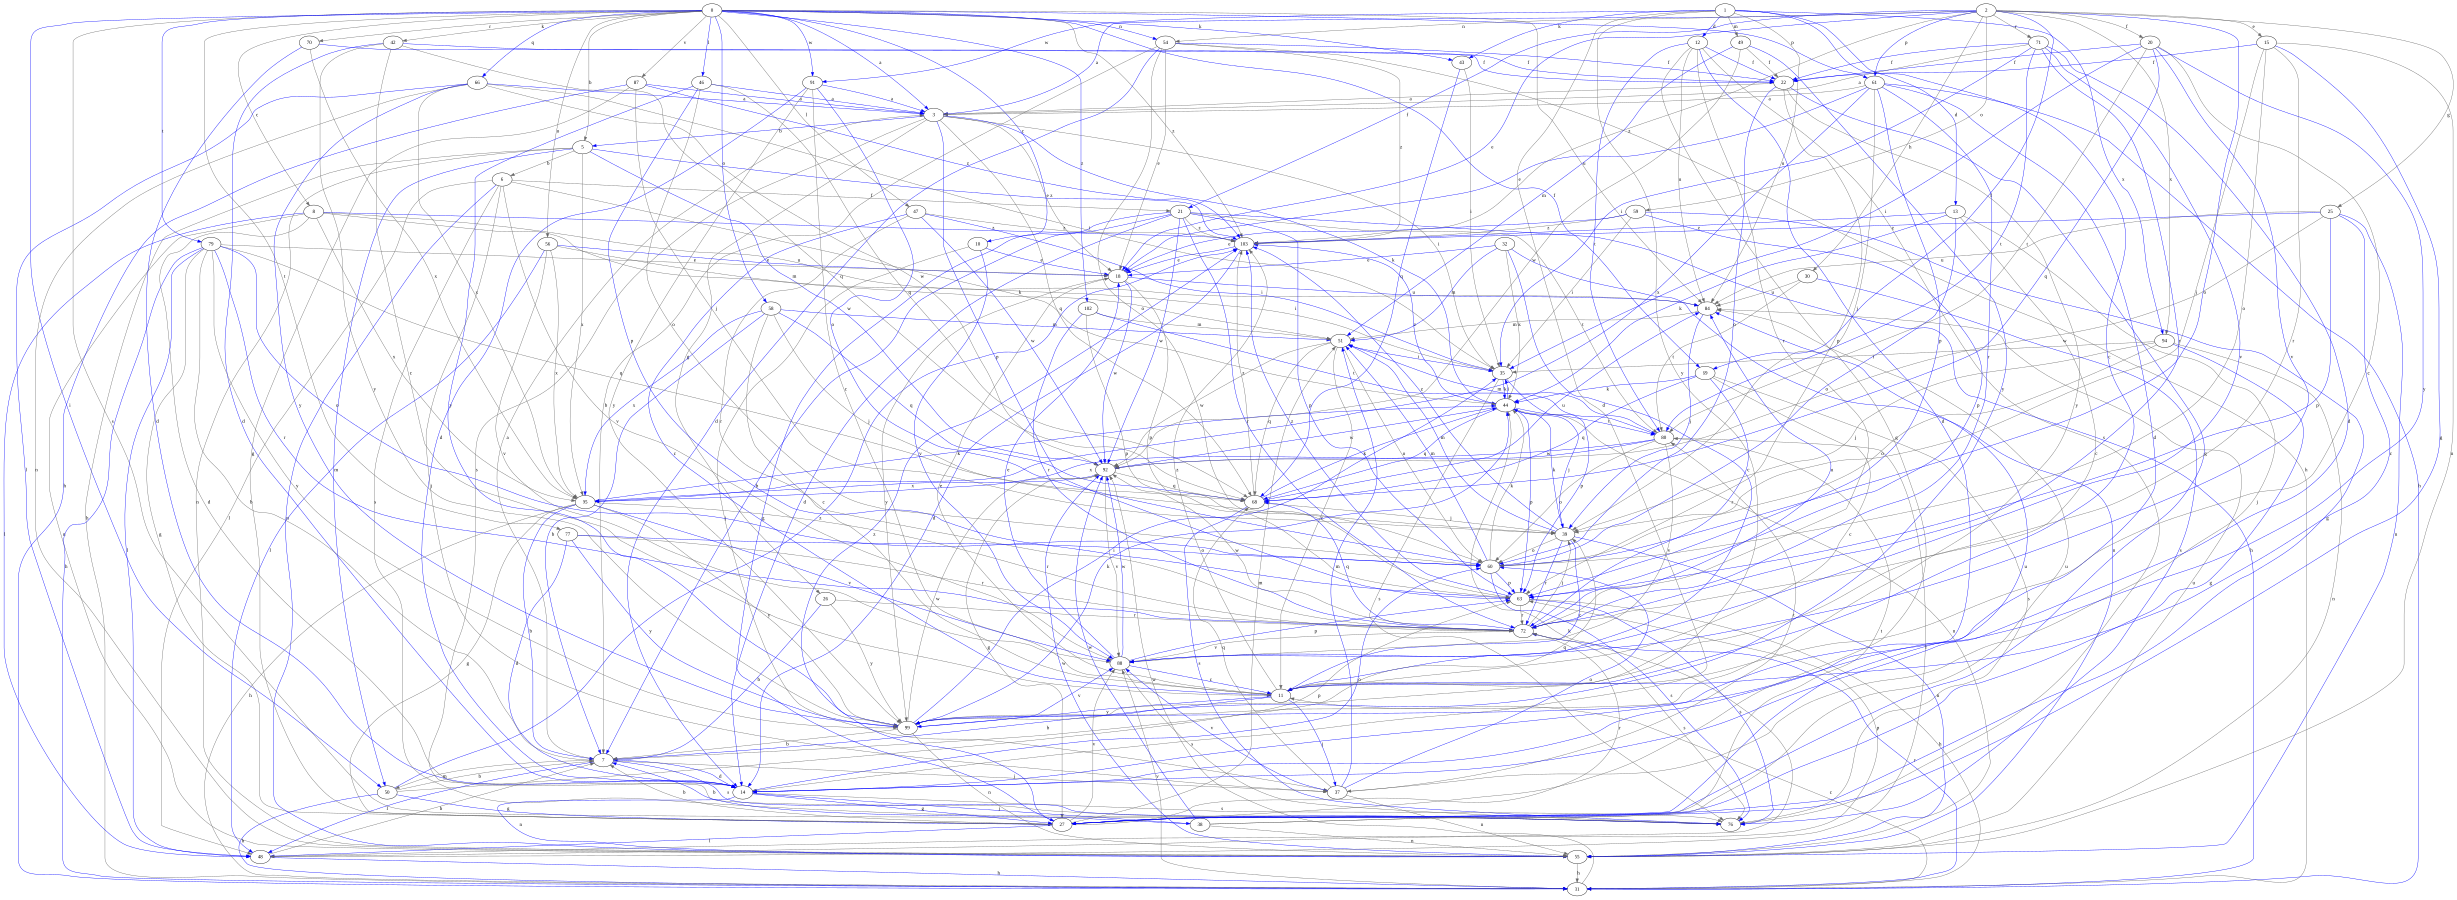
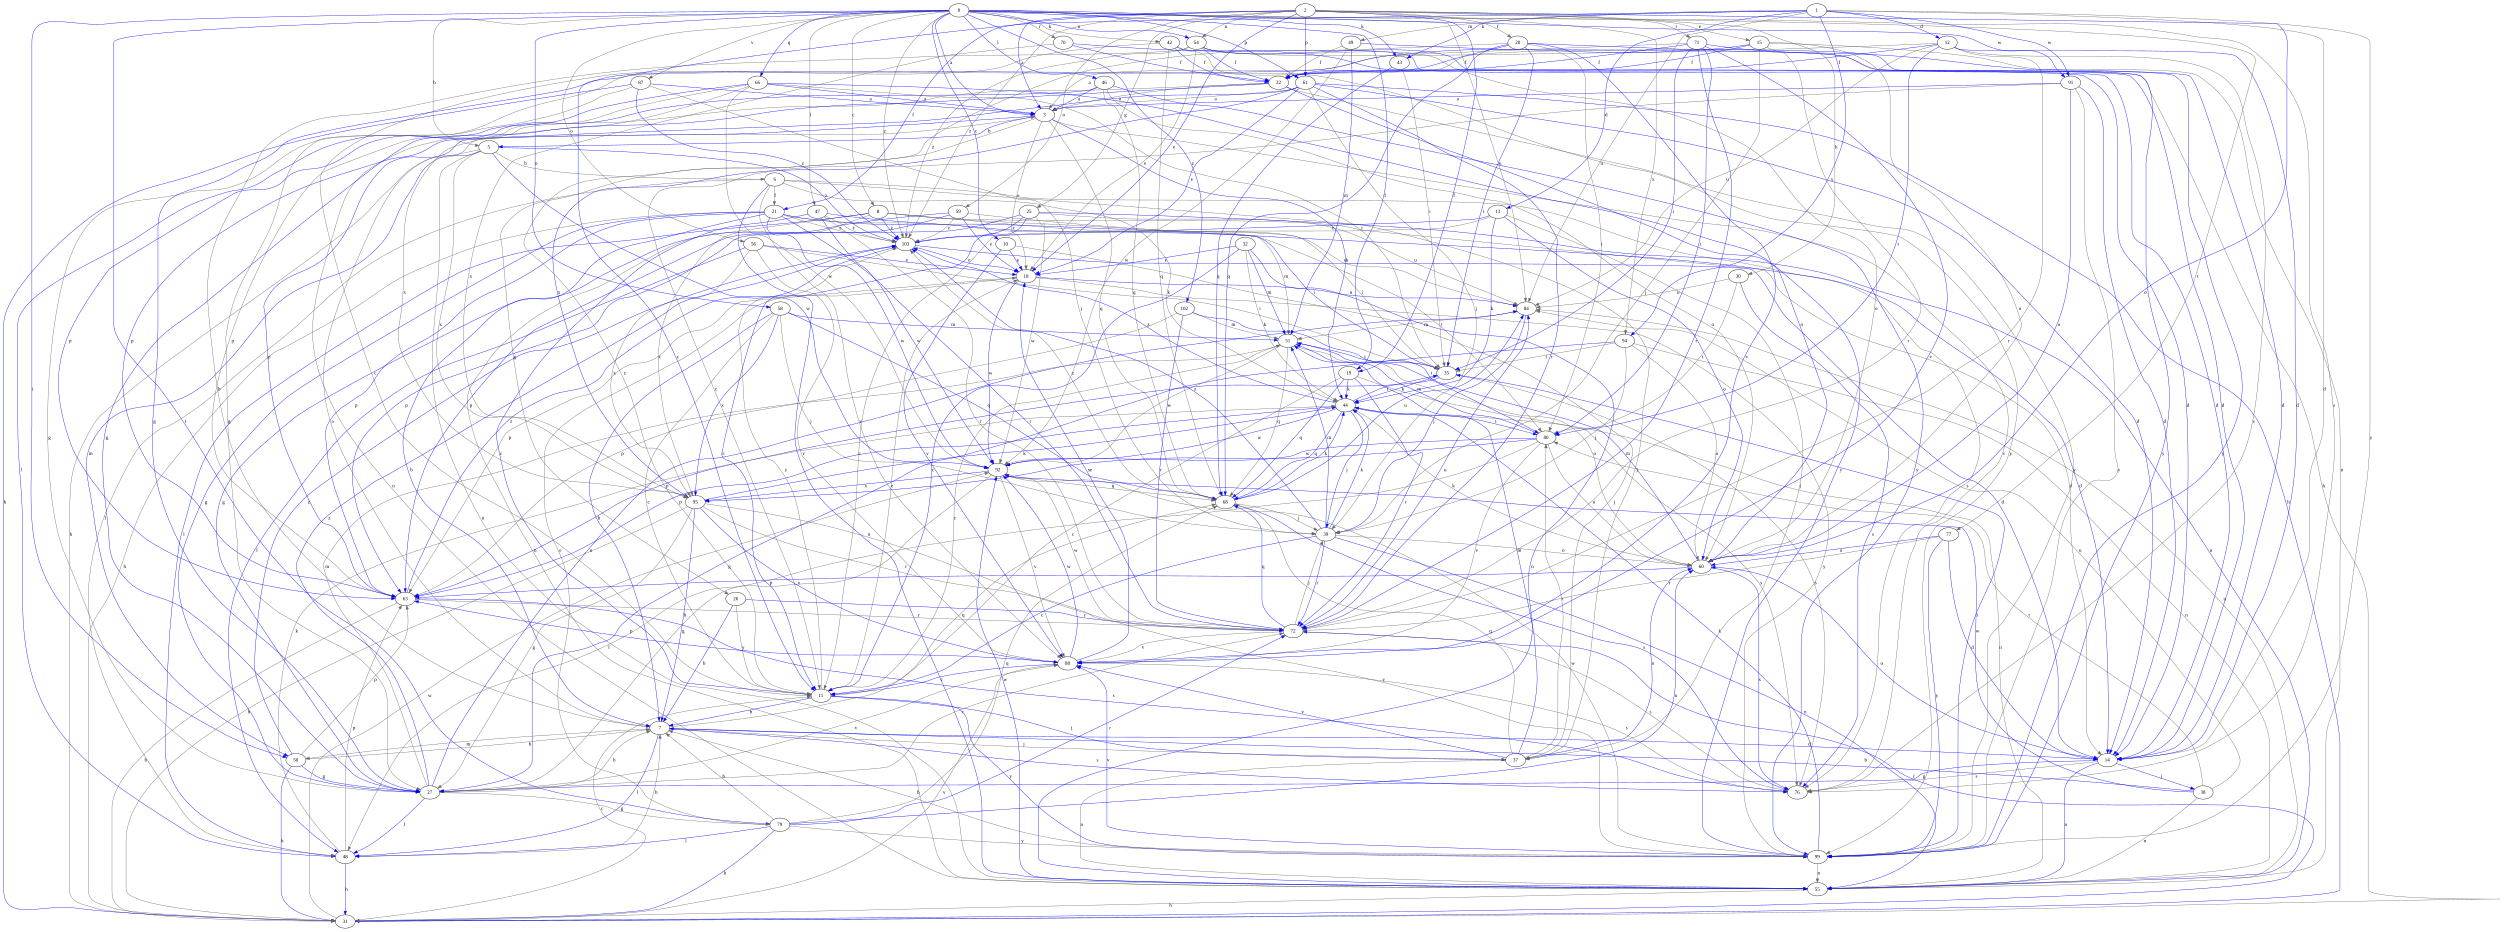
(1264, 171) -> none
(1705, 373) -> (1349, 373)
(2187, 478) -> (184, 447)
(1155, 619) -> (1013, 610)
(867, 661) -> (748, 672)
(1128, 727) -> (943, 630)
(351, 813) -> (603, 806)
